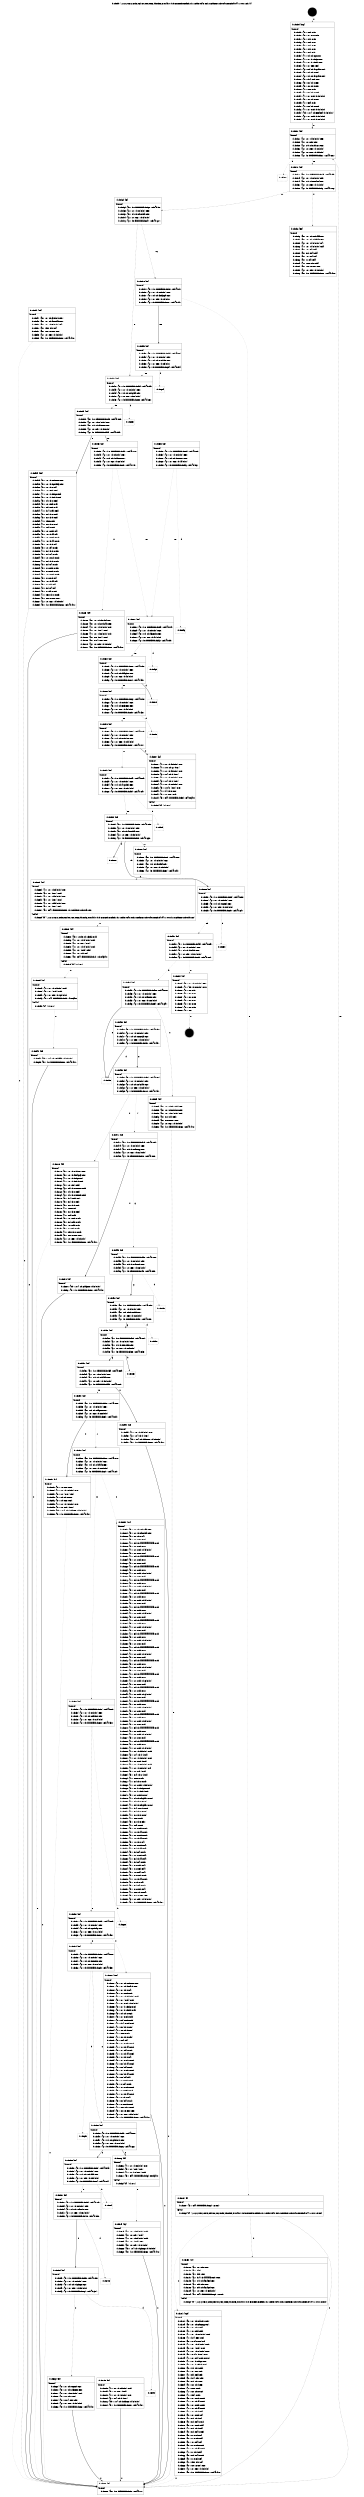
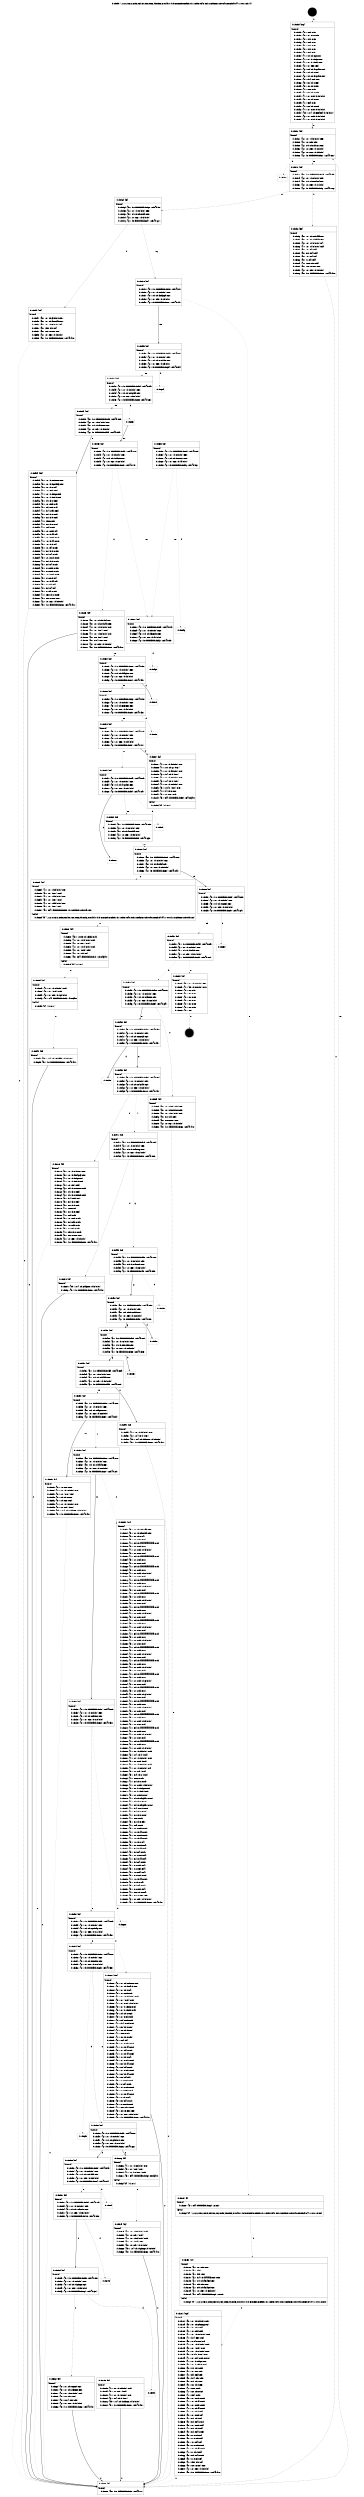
(134, 299) -> (97, 265)
(106, 438) -> (125, 433)
(136, 650) -> (113, 653)
(118, 849) -> (100, 825)
(152, 878) -> (193, 878)
(105, 1040) -> (141, 1013)
(109, 1218) -> (109, 1218)
(148, 1329) -> (148, 1329)
(85, 1434) -> (85, 1434)
(93, 1586) -> (93, 1586)
(167, 1970) -> (167, 1970)
(180, 2253) -> (232, 2325)
(303, 2387) -> (335, 1454)
